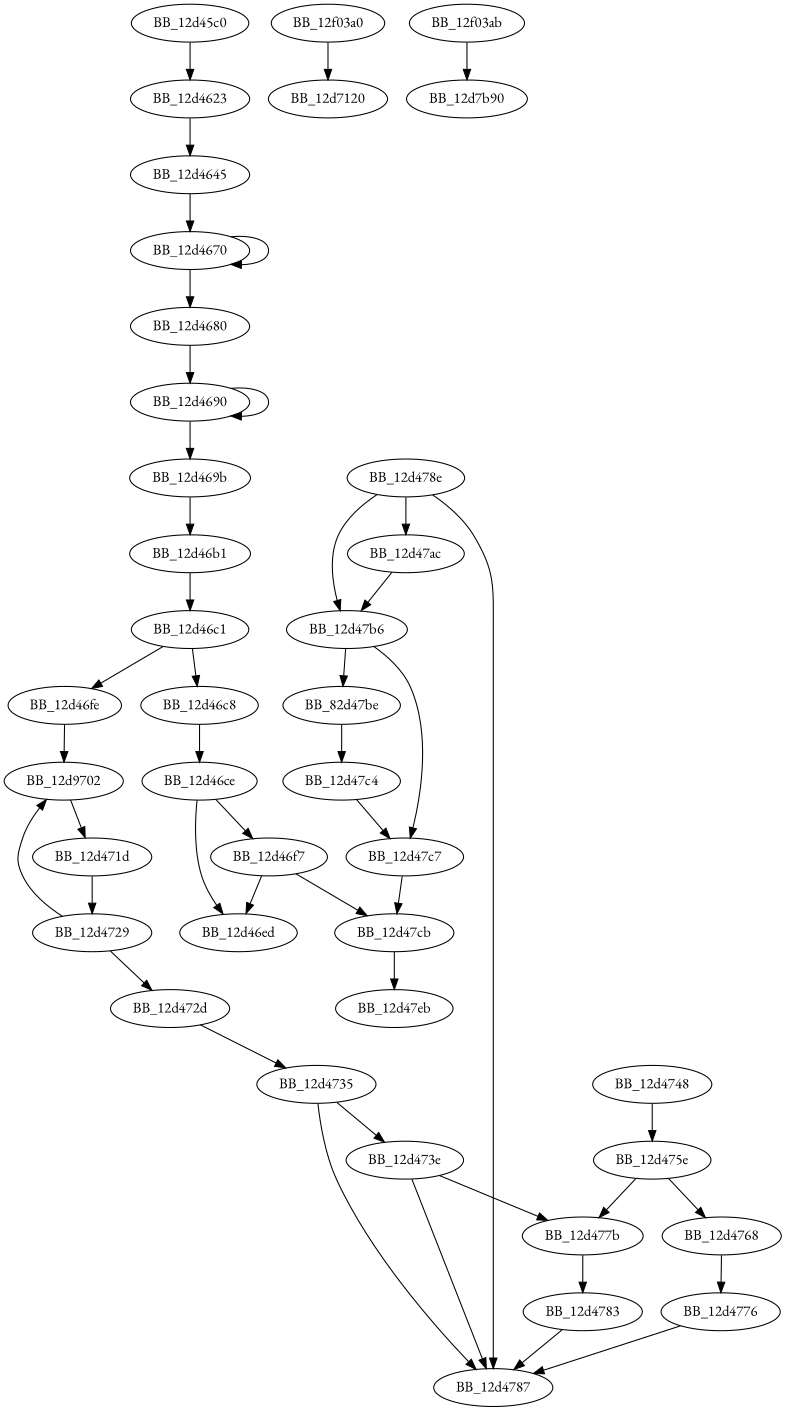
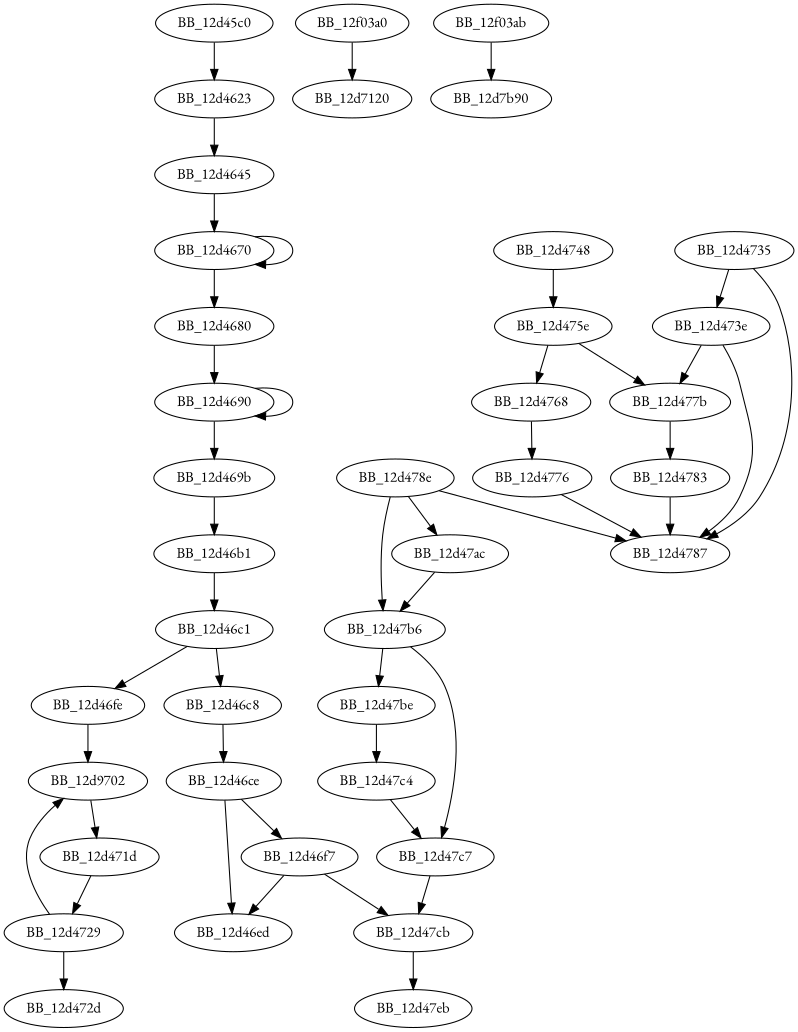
(342, 705) -> (376, 705)
(238, 1044) -> none
